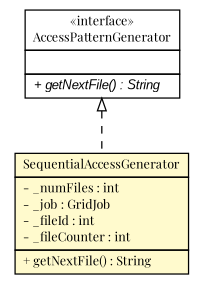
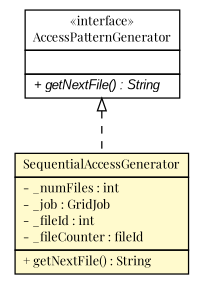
(77, 238) -> (84, 238)
